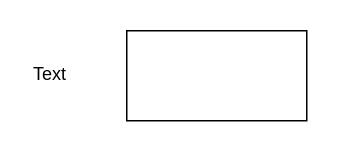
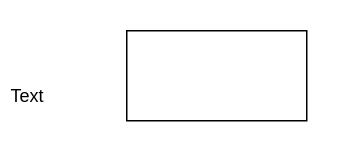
(61, 74) -> (38, 97)
